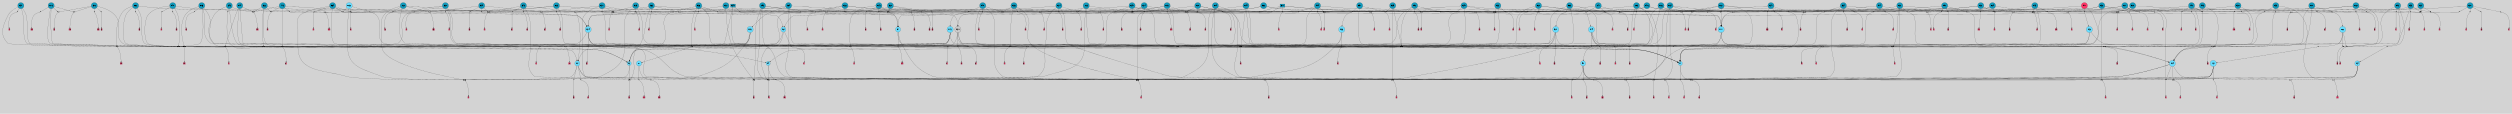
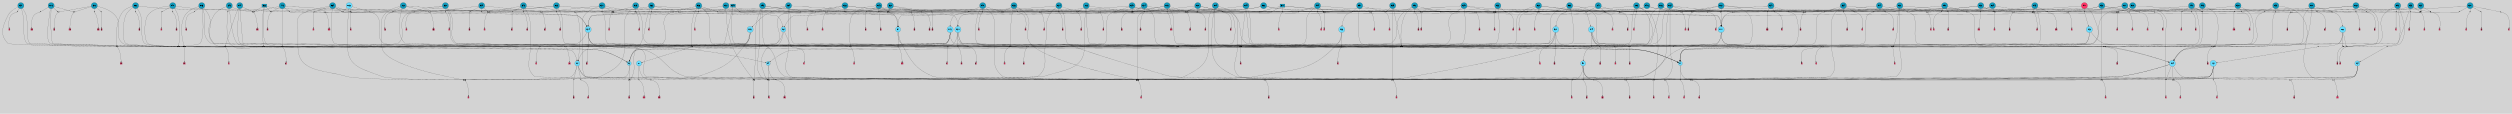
(264, 6) -> (264, 6)
(958, 29) -> (958, 29)
